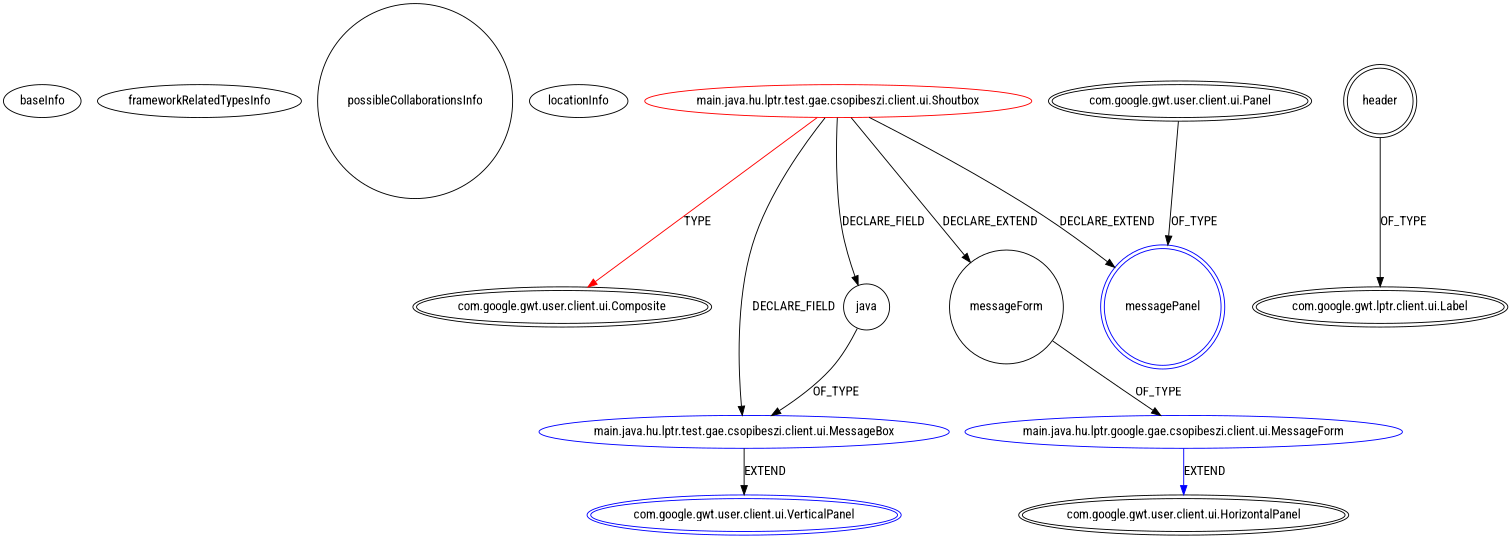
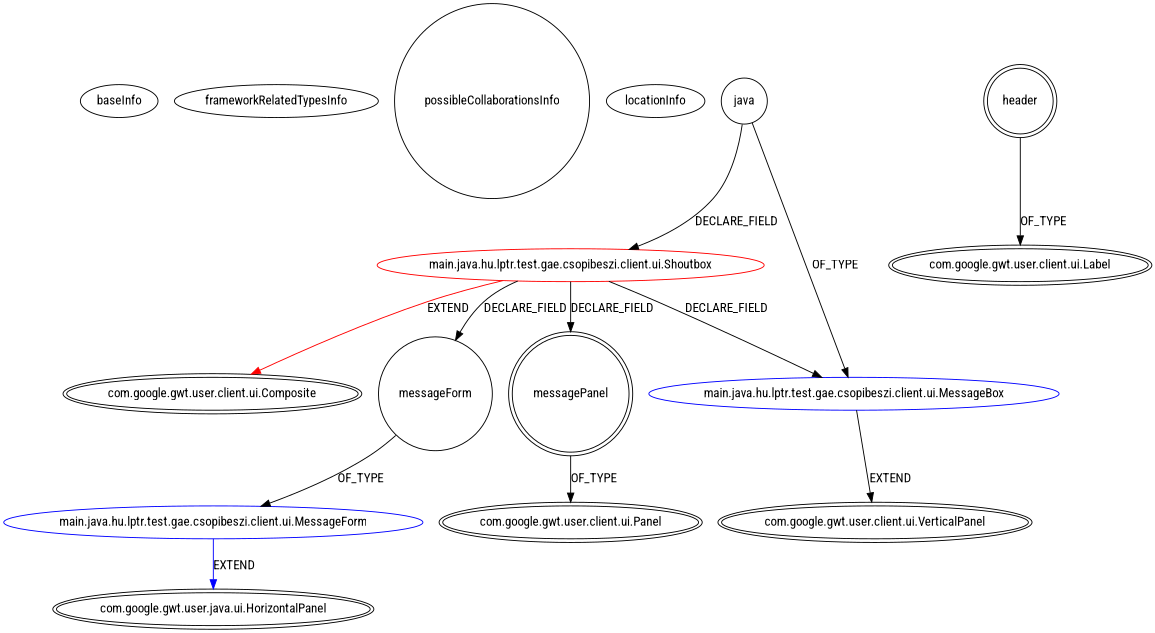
(1174, 178) -> (571, 474)
(838, 198) -> (710, 202)
(698, 222) -> (448, 309)
(990, 222) -> (525, 309)
(1107, 222) -> (612, 309)
(1163, 307) -> (571, 394)
(1380, 307) -> (1020, 265)
(1184, 432) -> (213, 522)
(744, 515) -> (875, 522)
(1184, 515) -> (213, 609)
